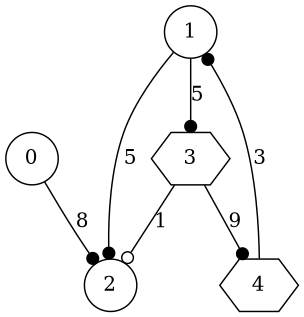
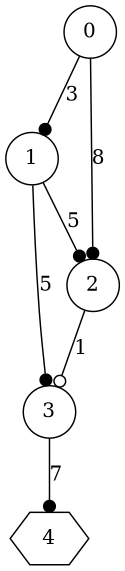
(249, 158) -> (64, 90)
(191, 159) -> (49, 412)
(153, 219) -> (73, 343)
(236, 222) -> (57, 475)
